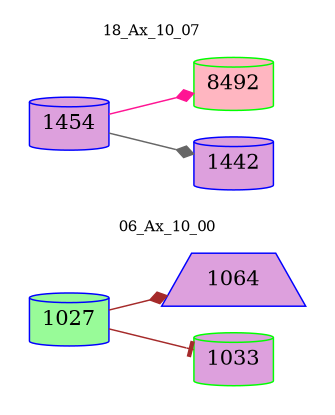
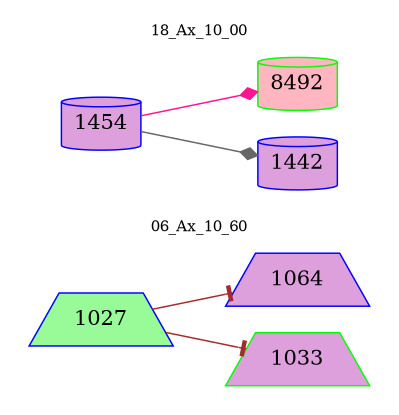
(151, 32) -> (199, 32)
(167, 227) -> (199, 227)
(129, 305) -> (189, 302)
(69, 319) -> (101, 319)
(234, 359) -> (298, 359)
